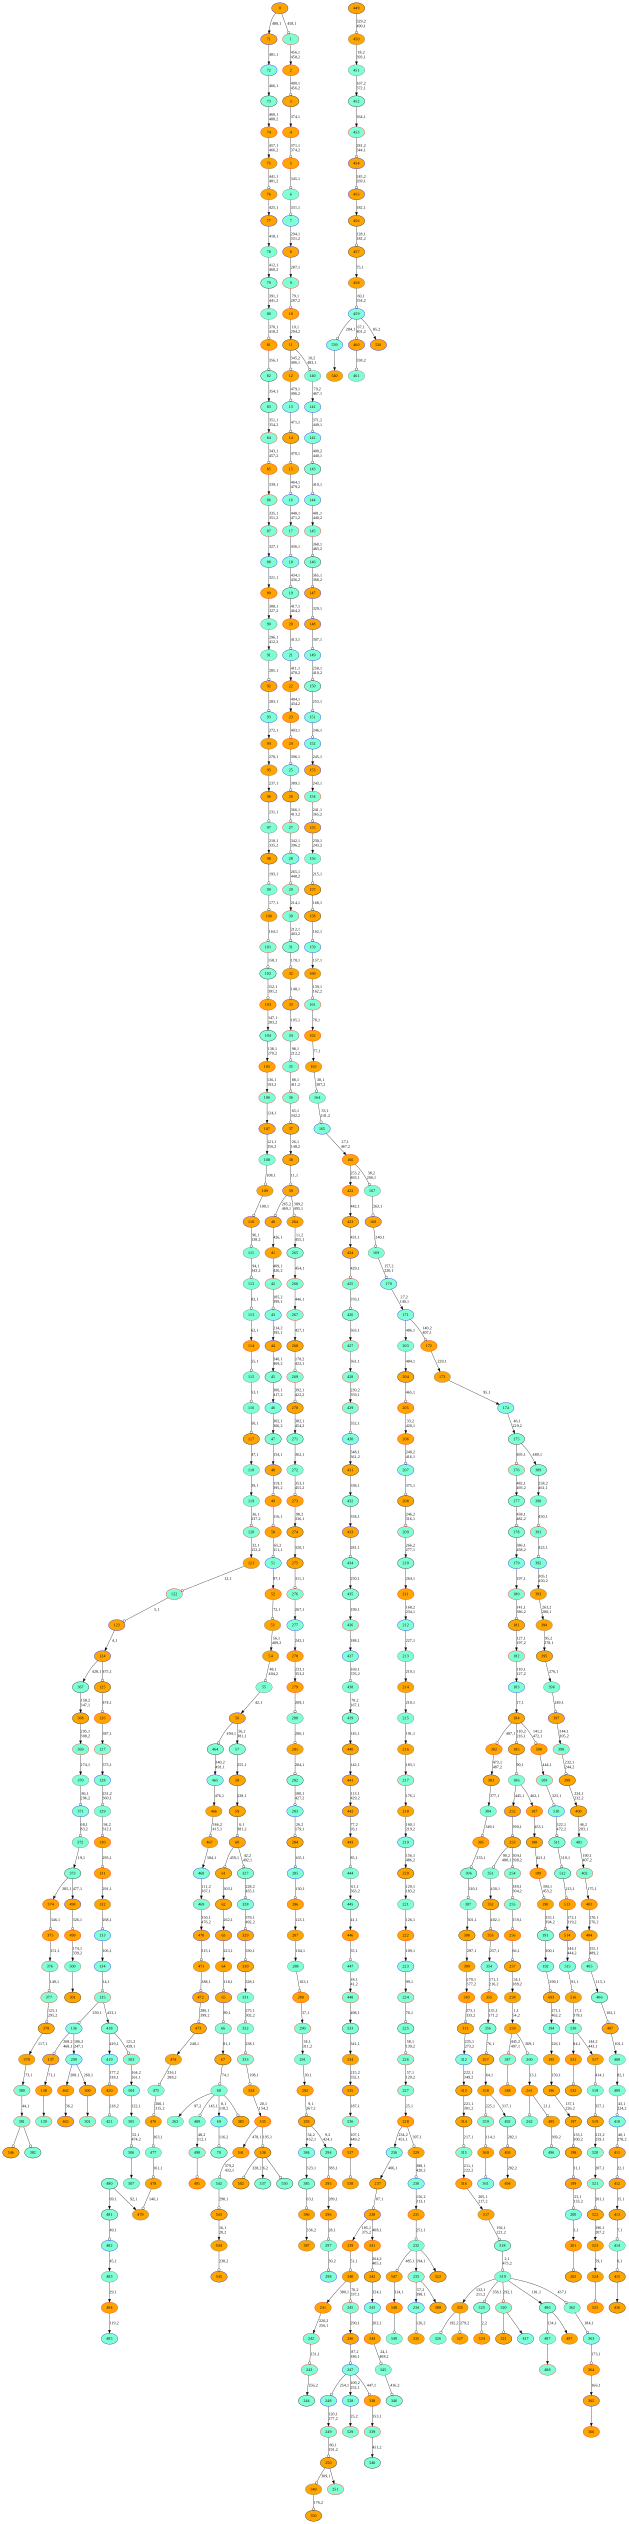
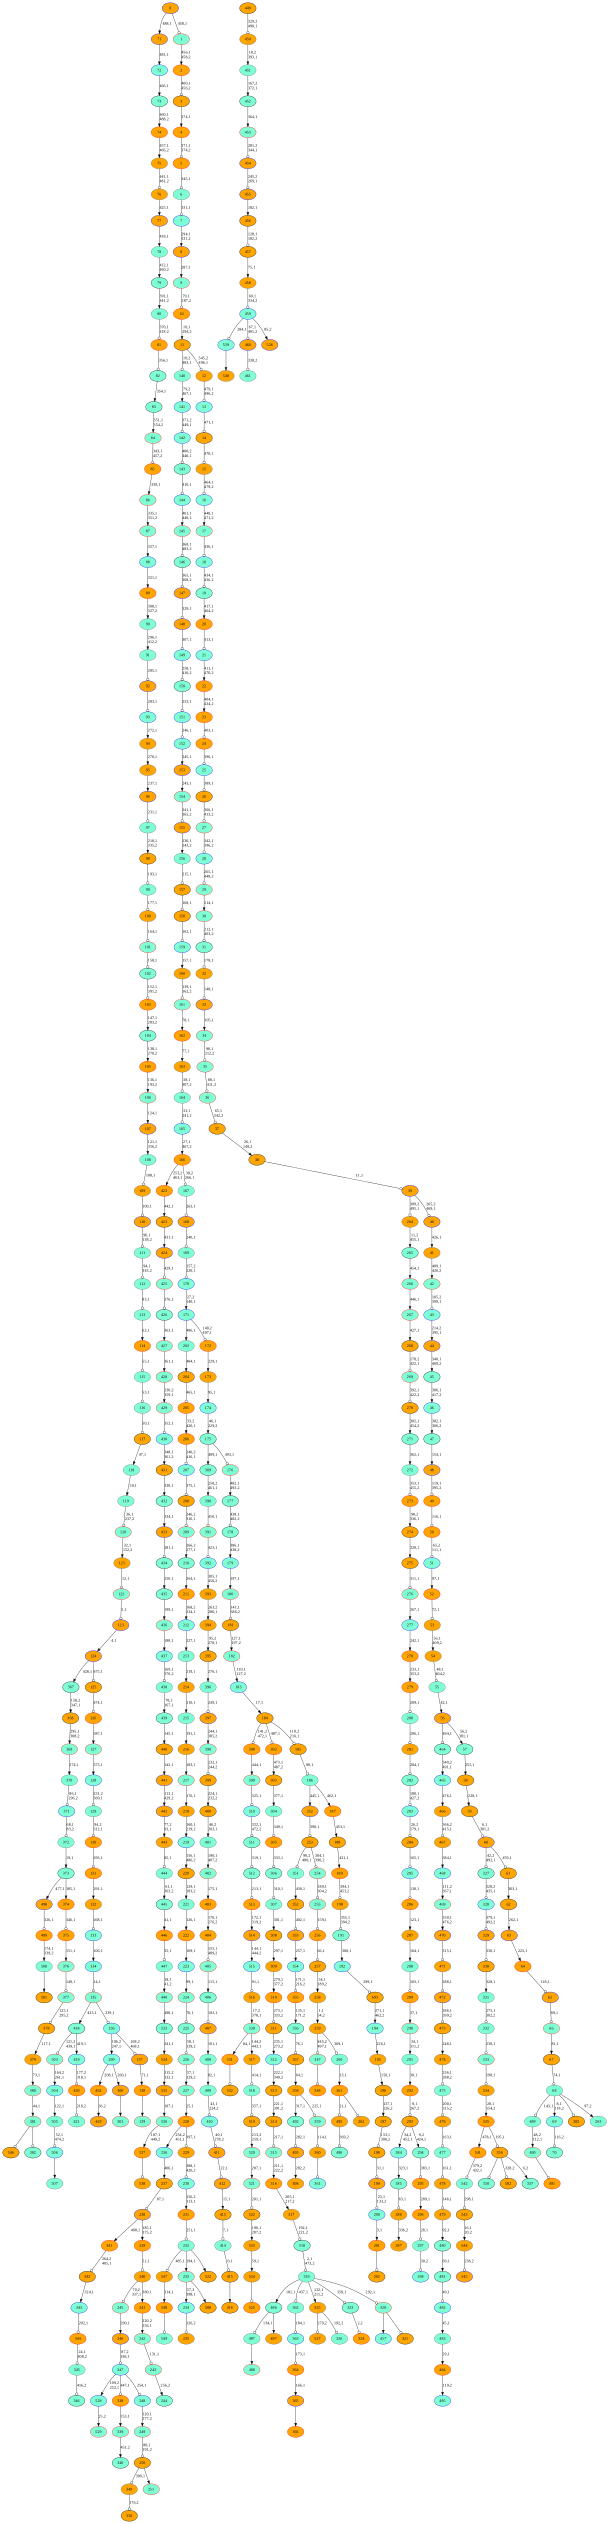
(530, 2122) -> (361, 2122)
(124, 2198) -> (443, 2229)
